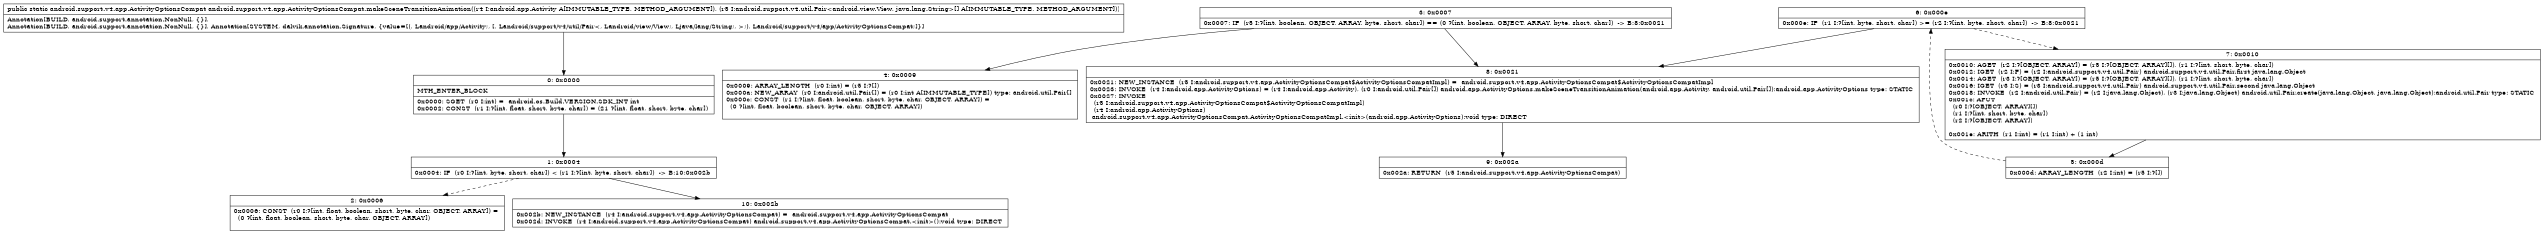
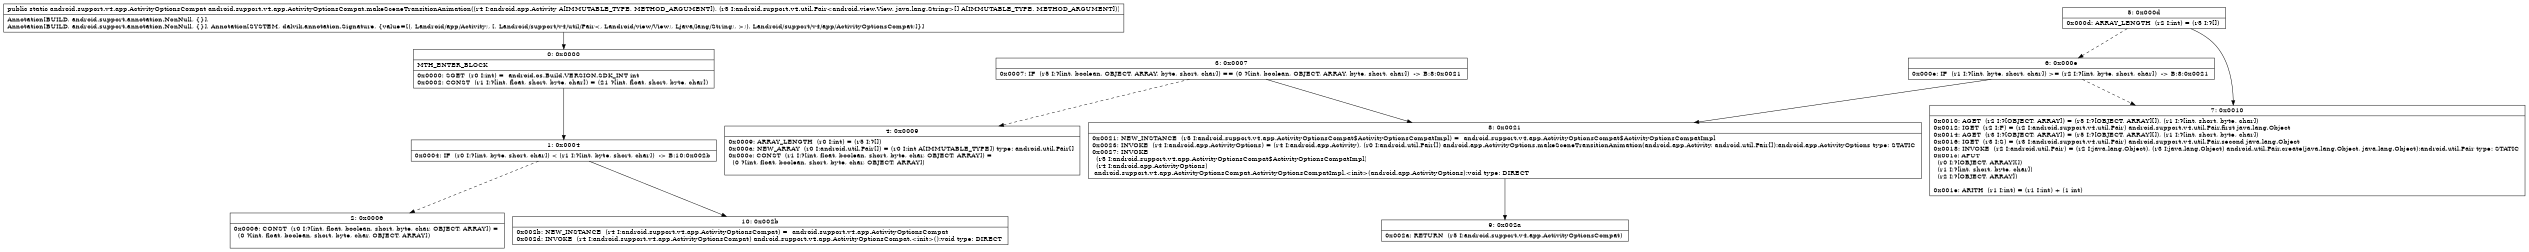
(1121, 43) -> (1096, 102)
(2130, 147) -> (2224, 57)
